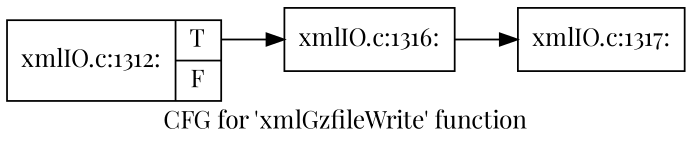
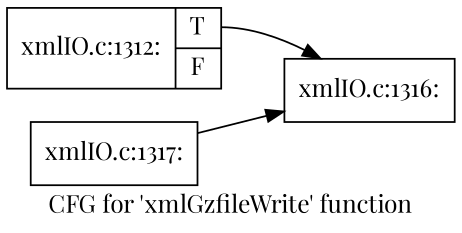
(477, 40) -> (232, 124)
